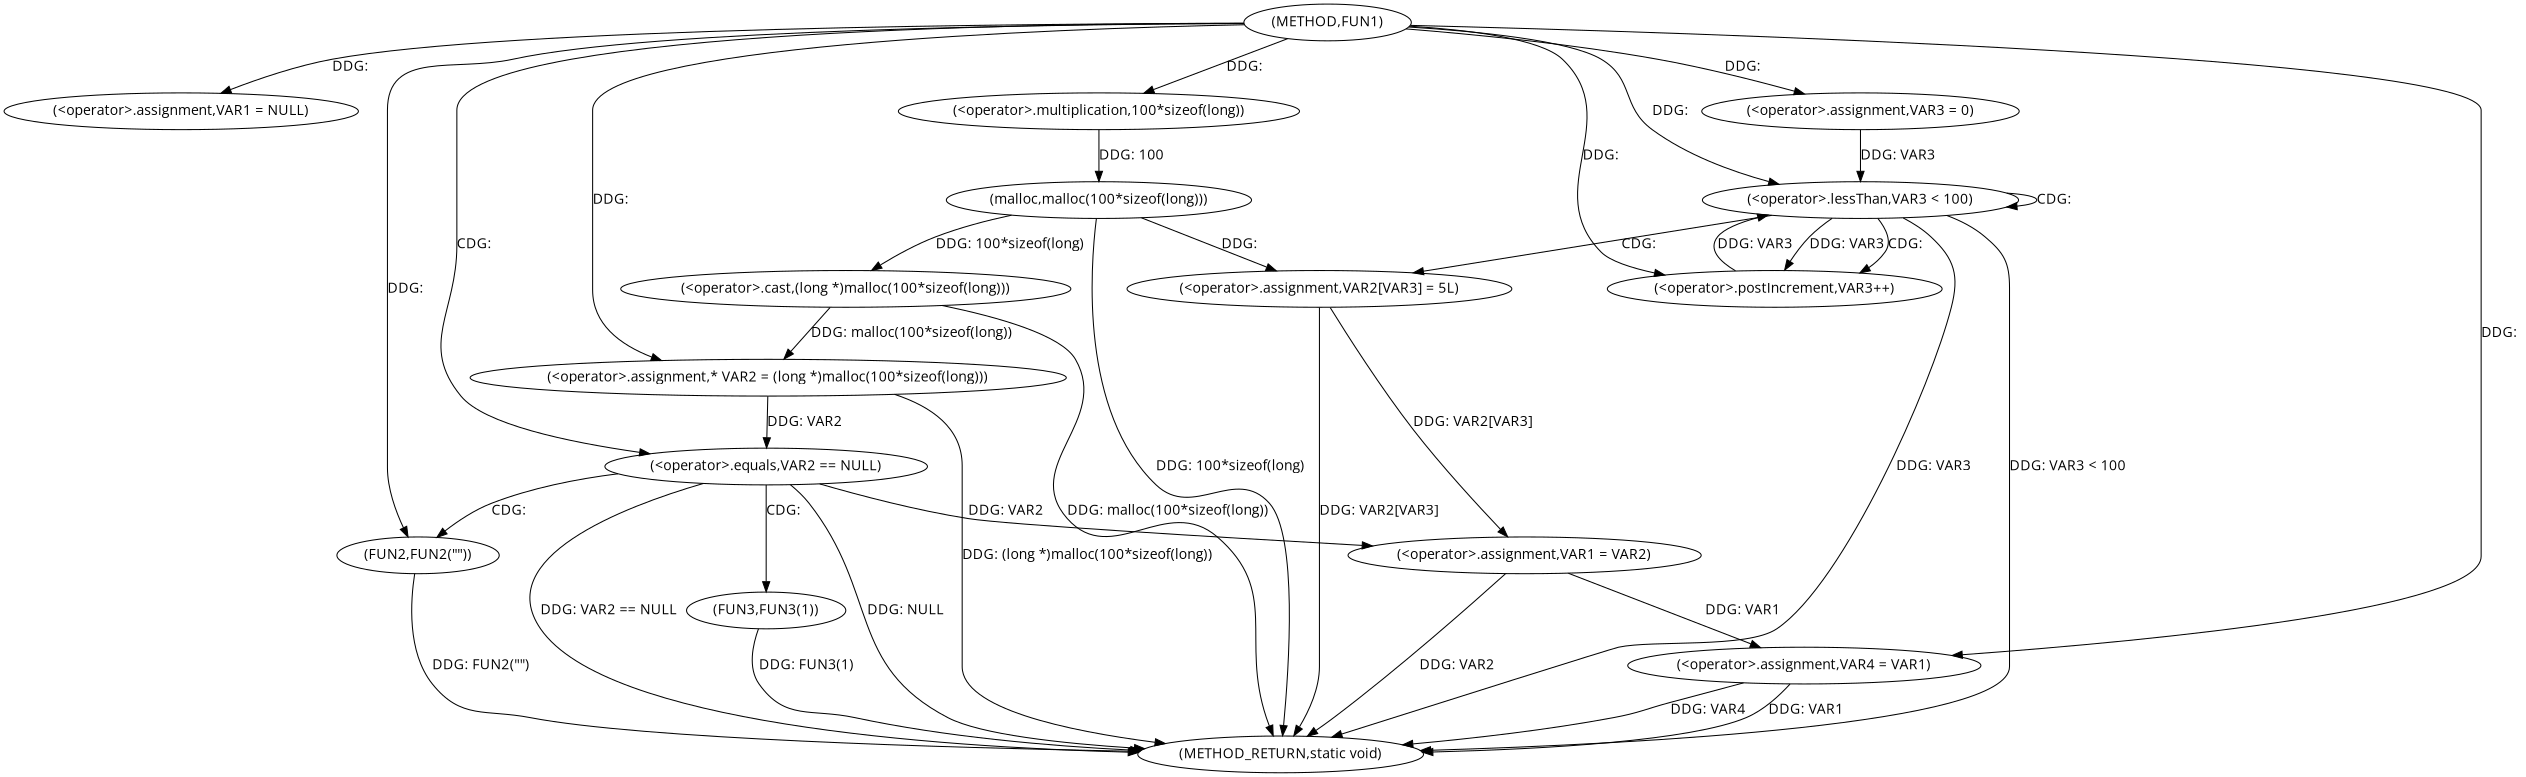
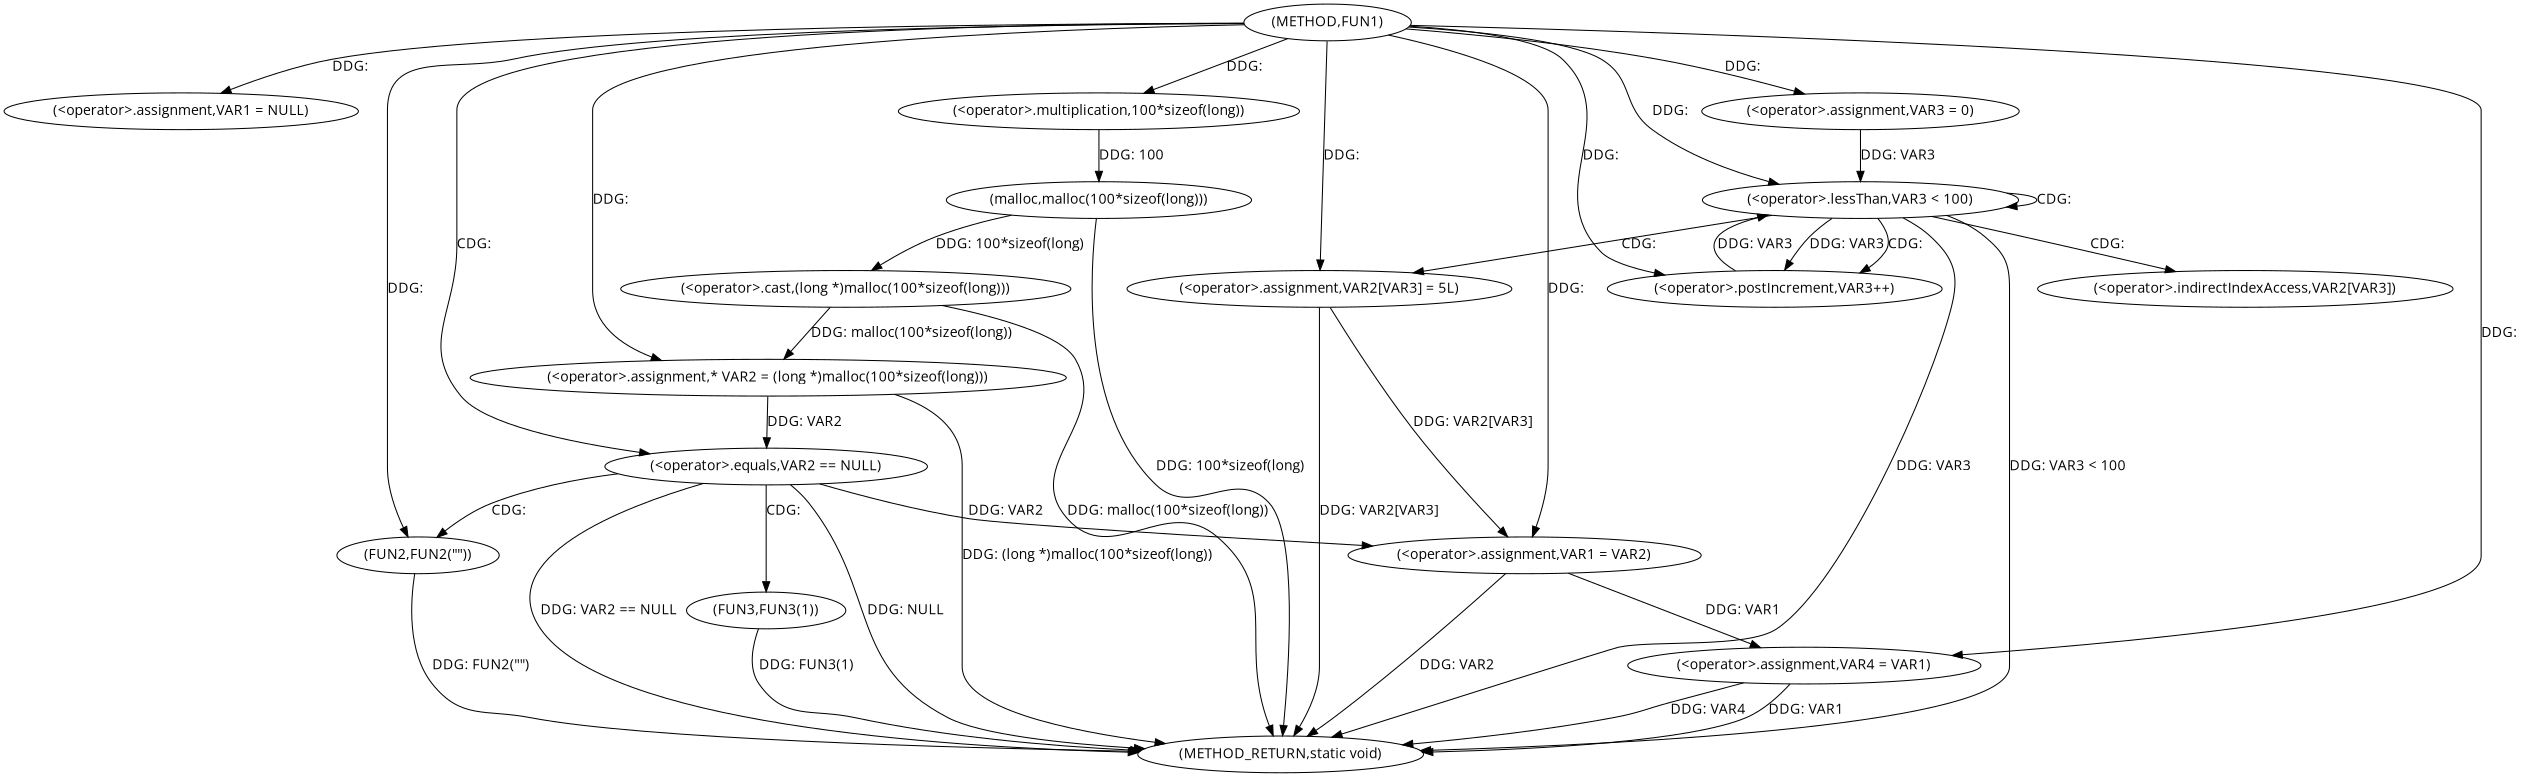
none -> (1548, 228)
(1204, 242) -> (1324, 151)
none -> (2245, 289)
